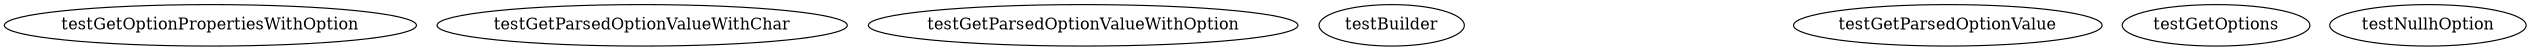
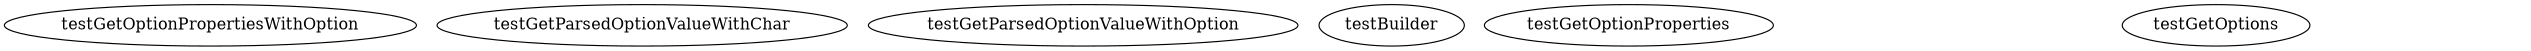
none -> (1629, 25)
(1948, 25) -> none
(2428, 25) -> none
